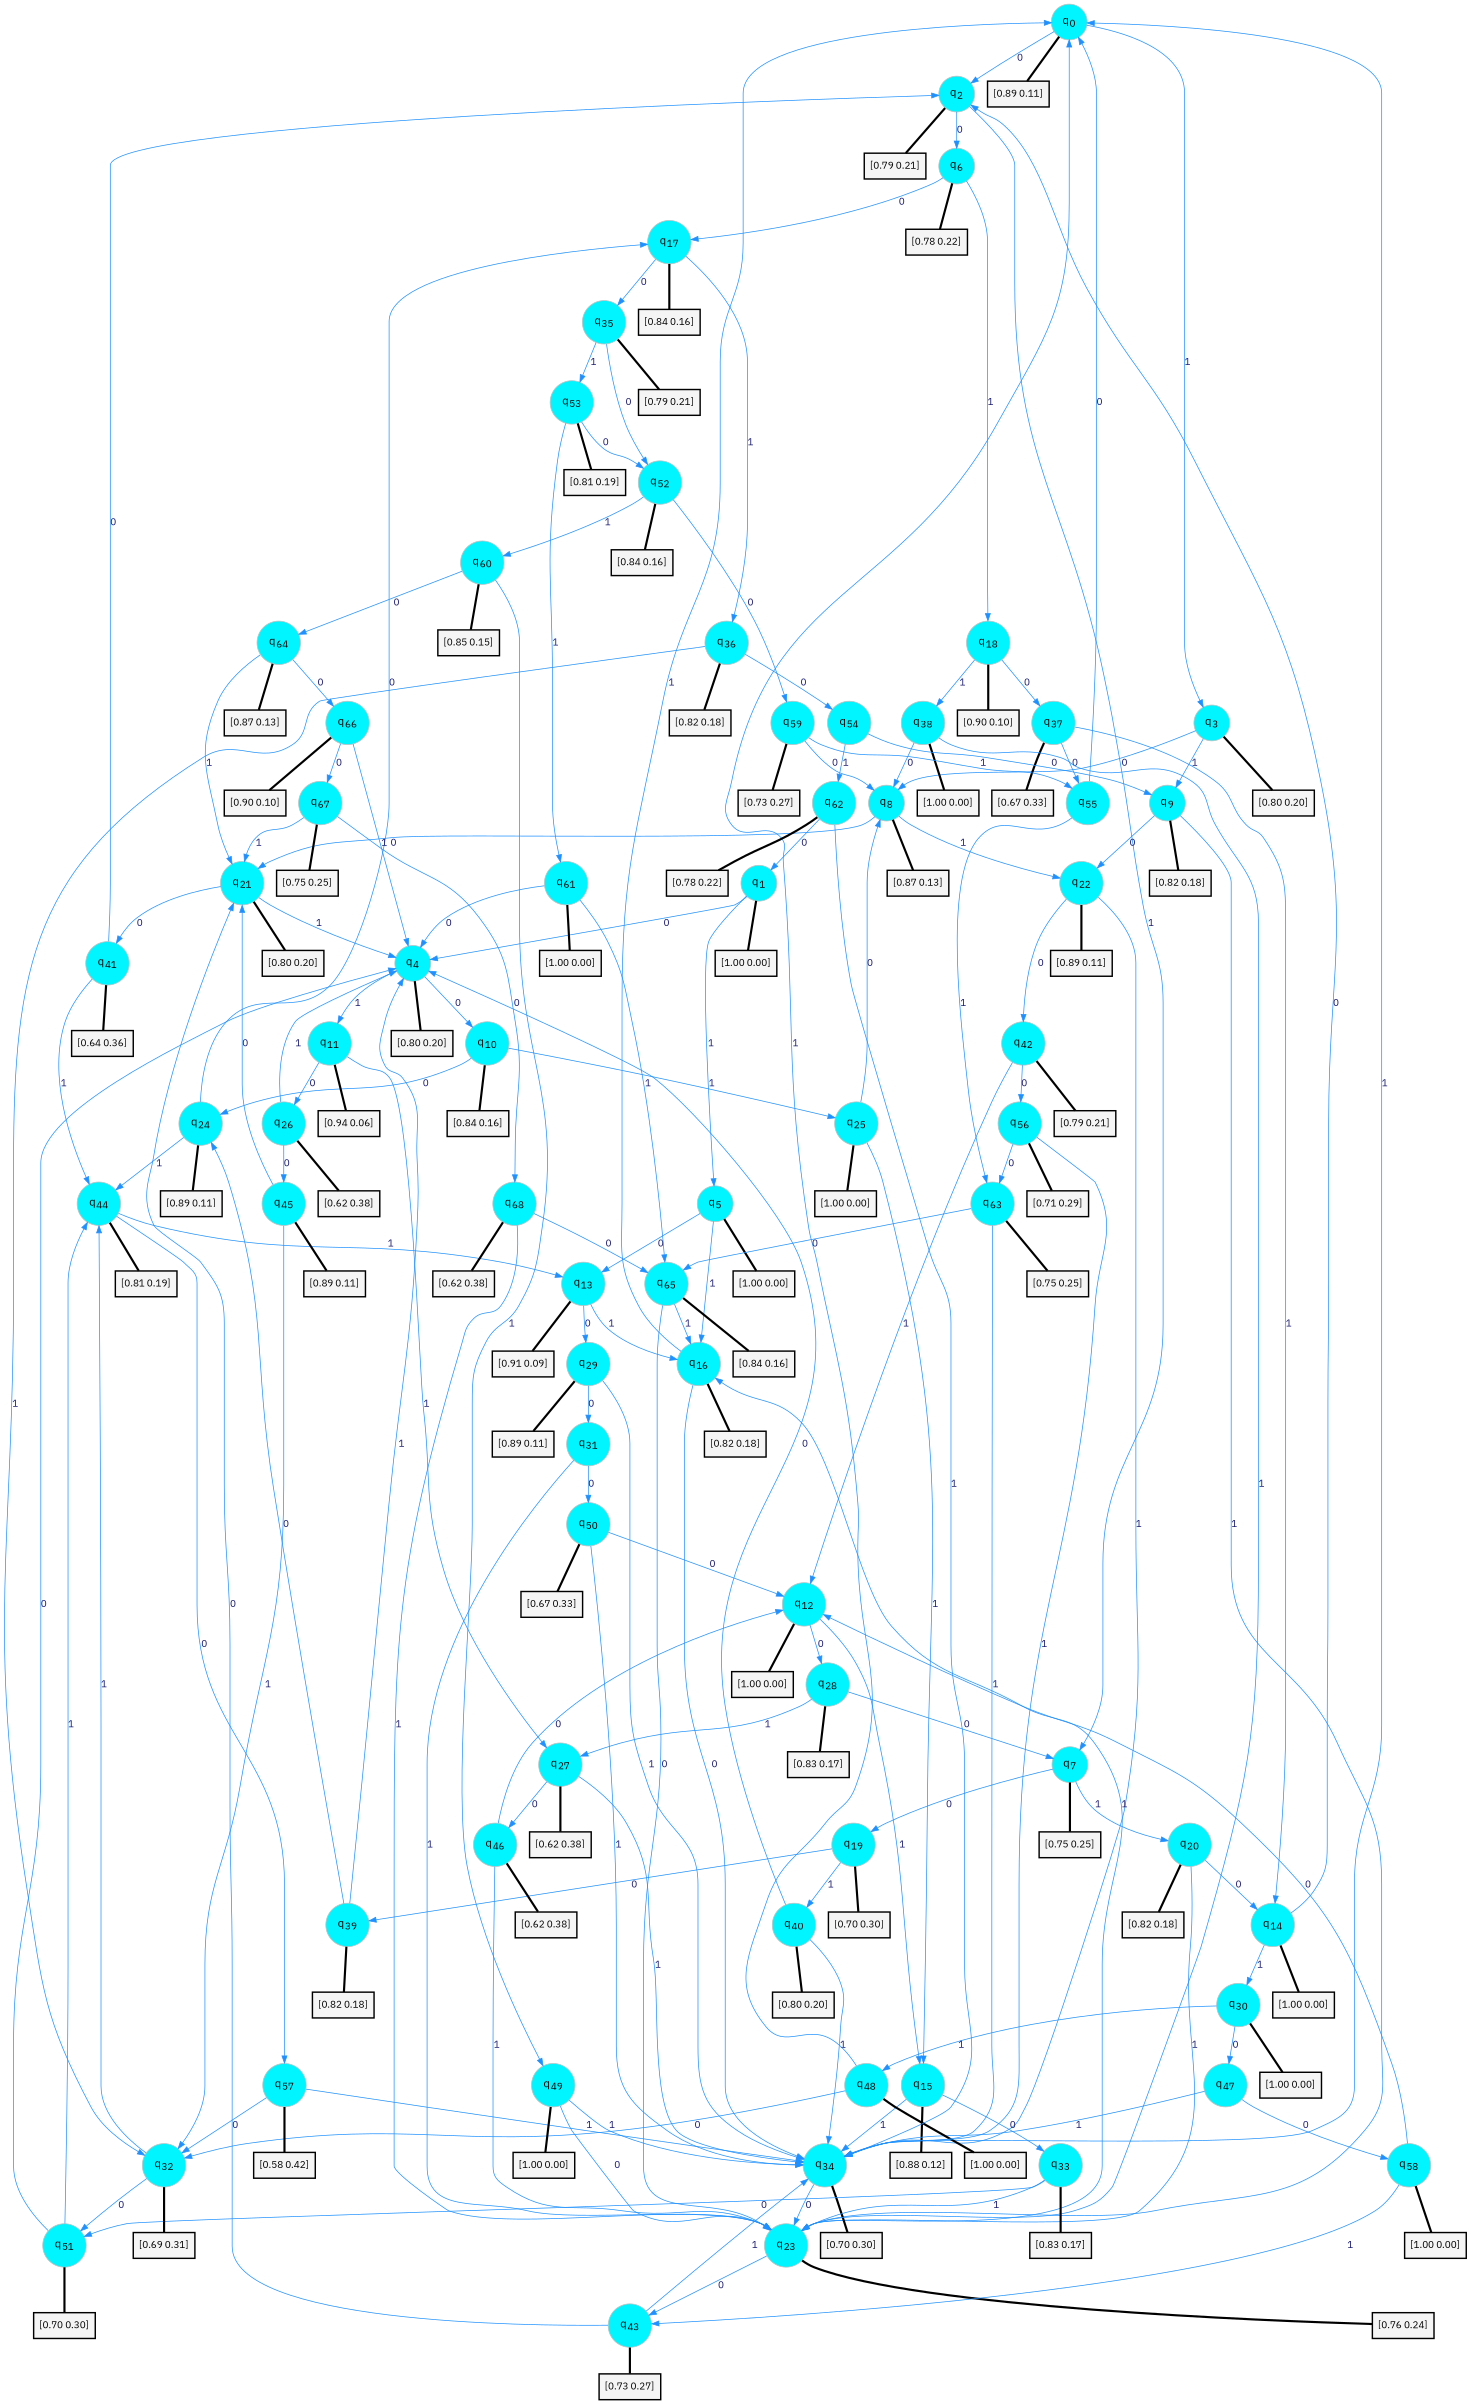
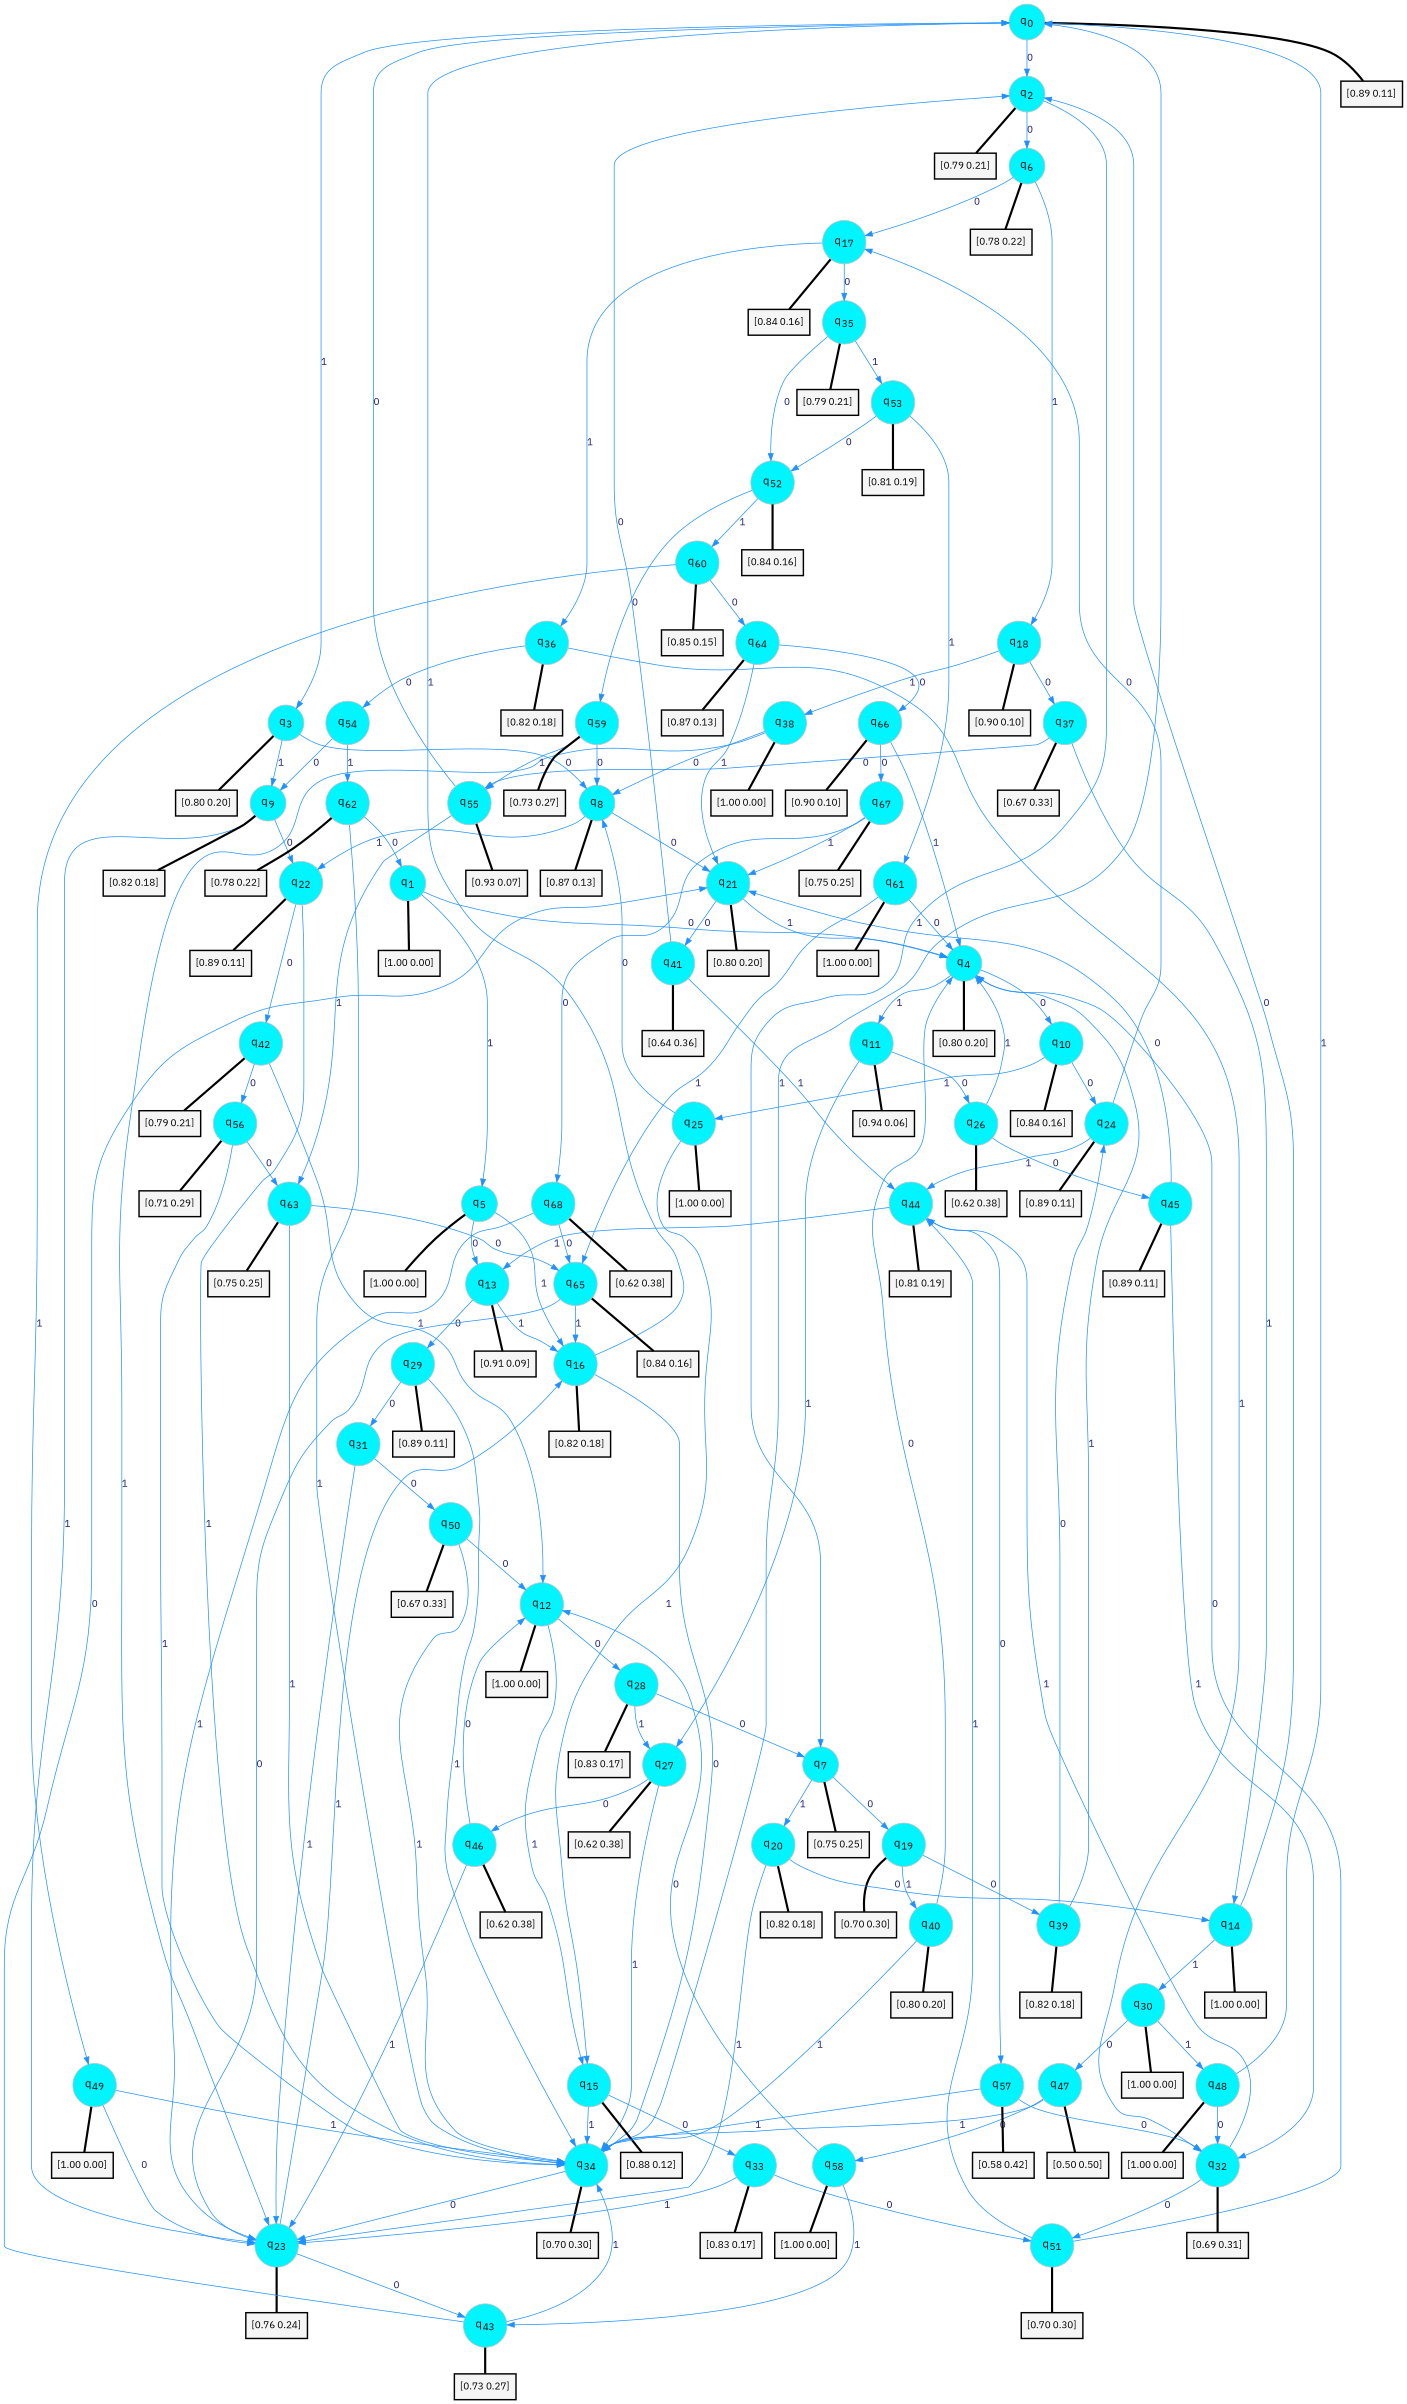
none -> (497, 883)
none -> (1078, 2165)
